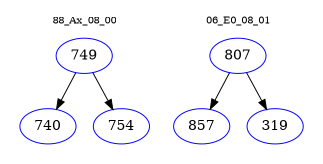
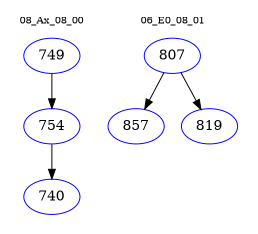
(85, 21) -> (52, 21)
(69, 86) -> (52, 157)
(275, 126) -> (210, 126)
